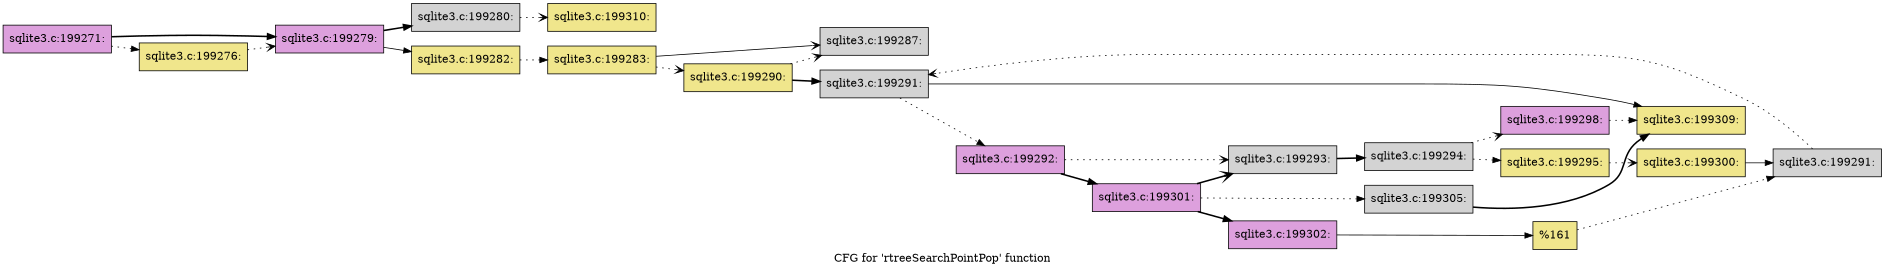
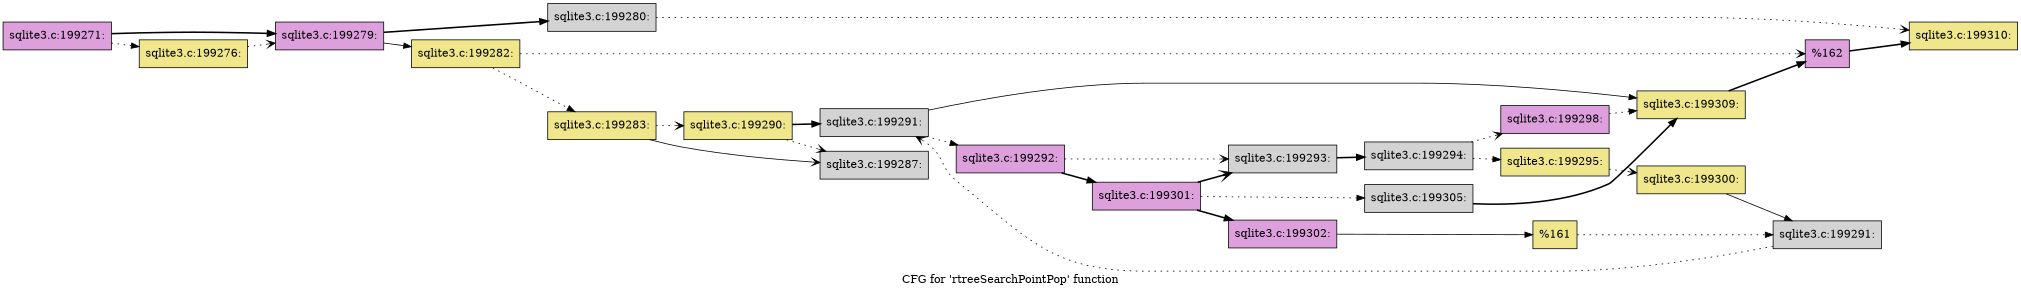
none -> (1827, 54)
